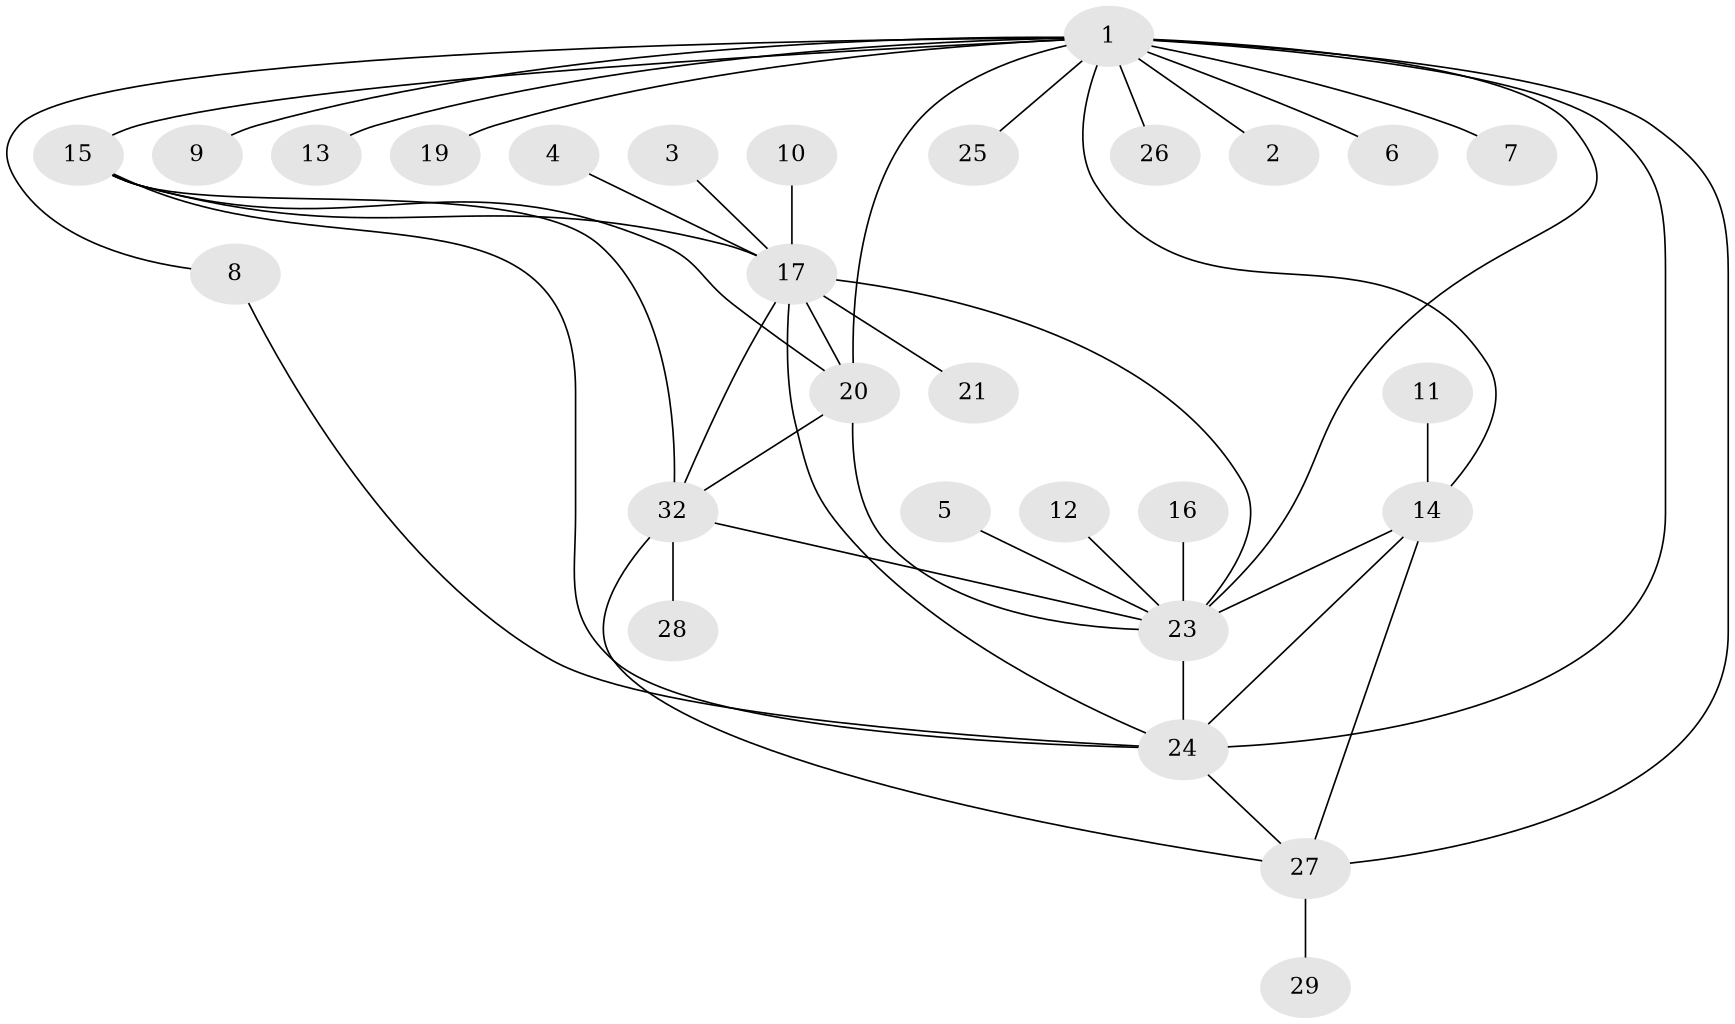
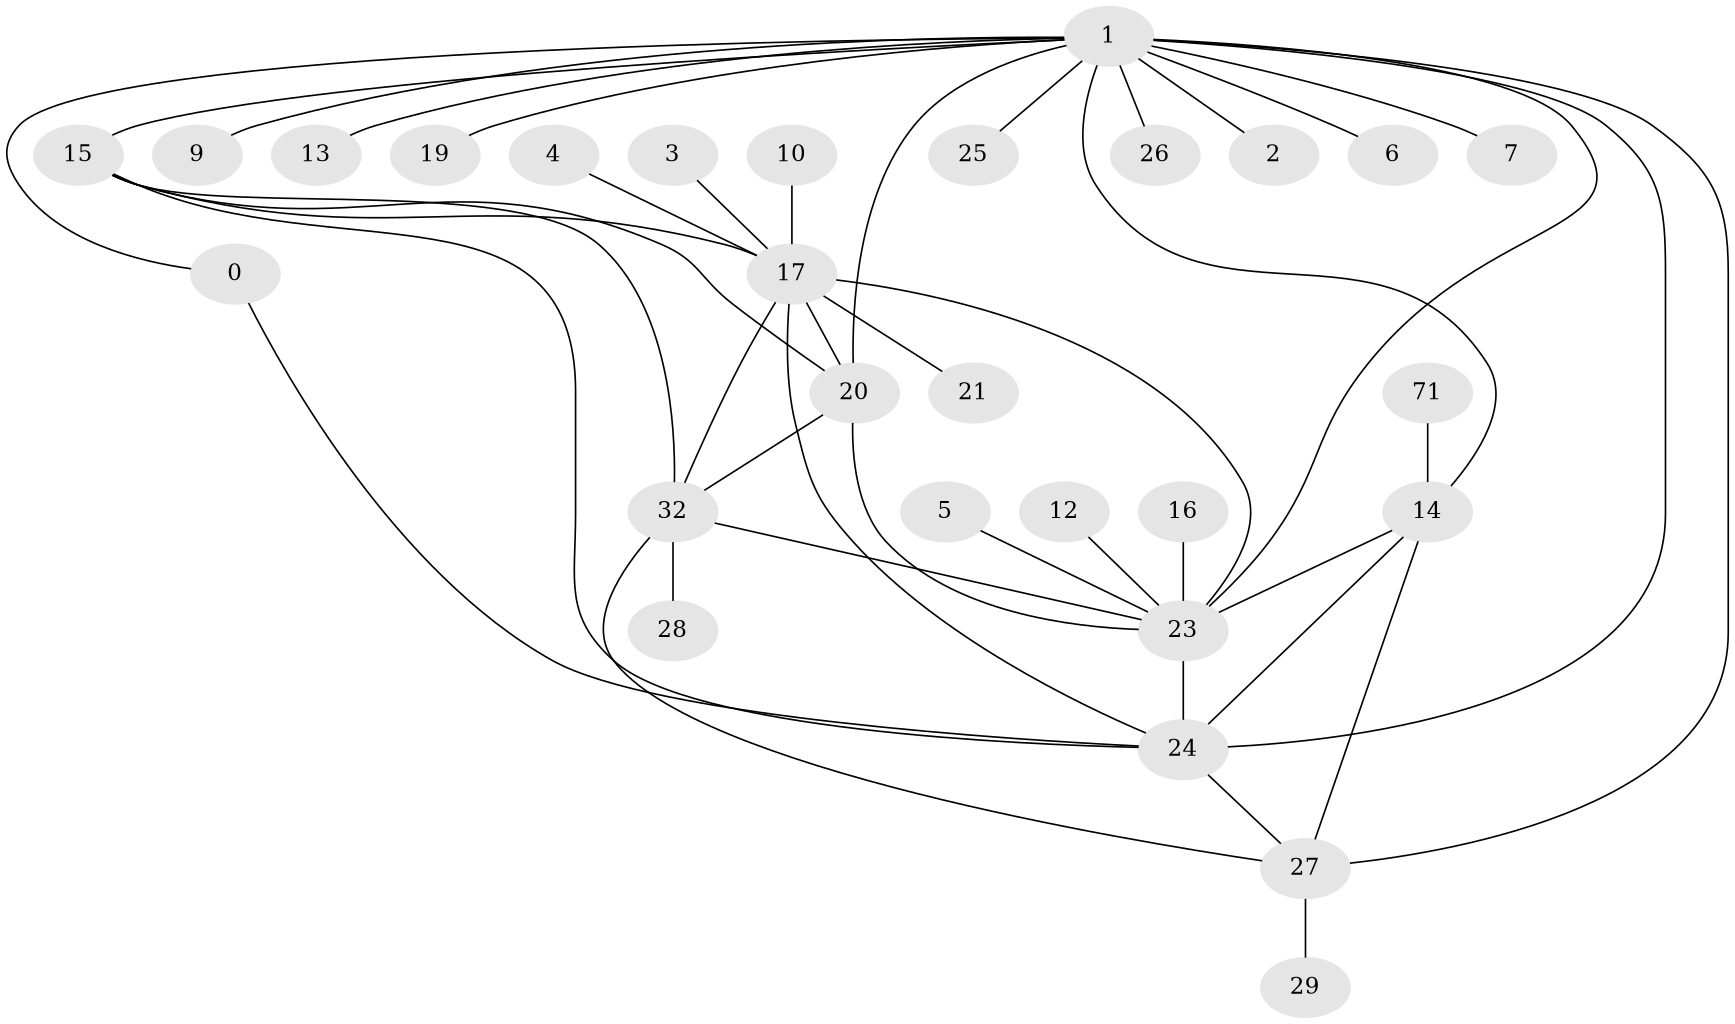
(235, 274) -> (235, 274)
(1428, 393) -> (1428, 393)
